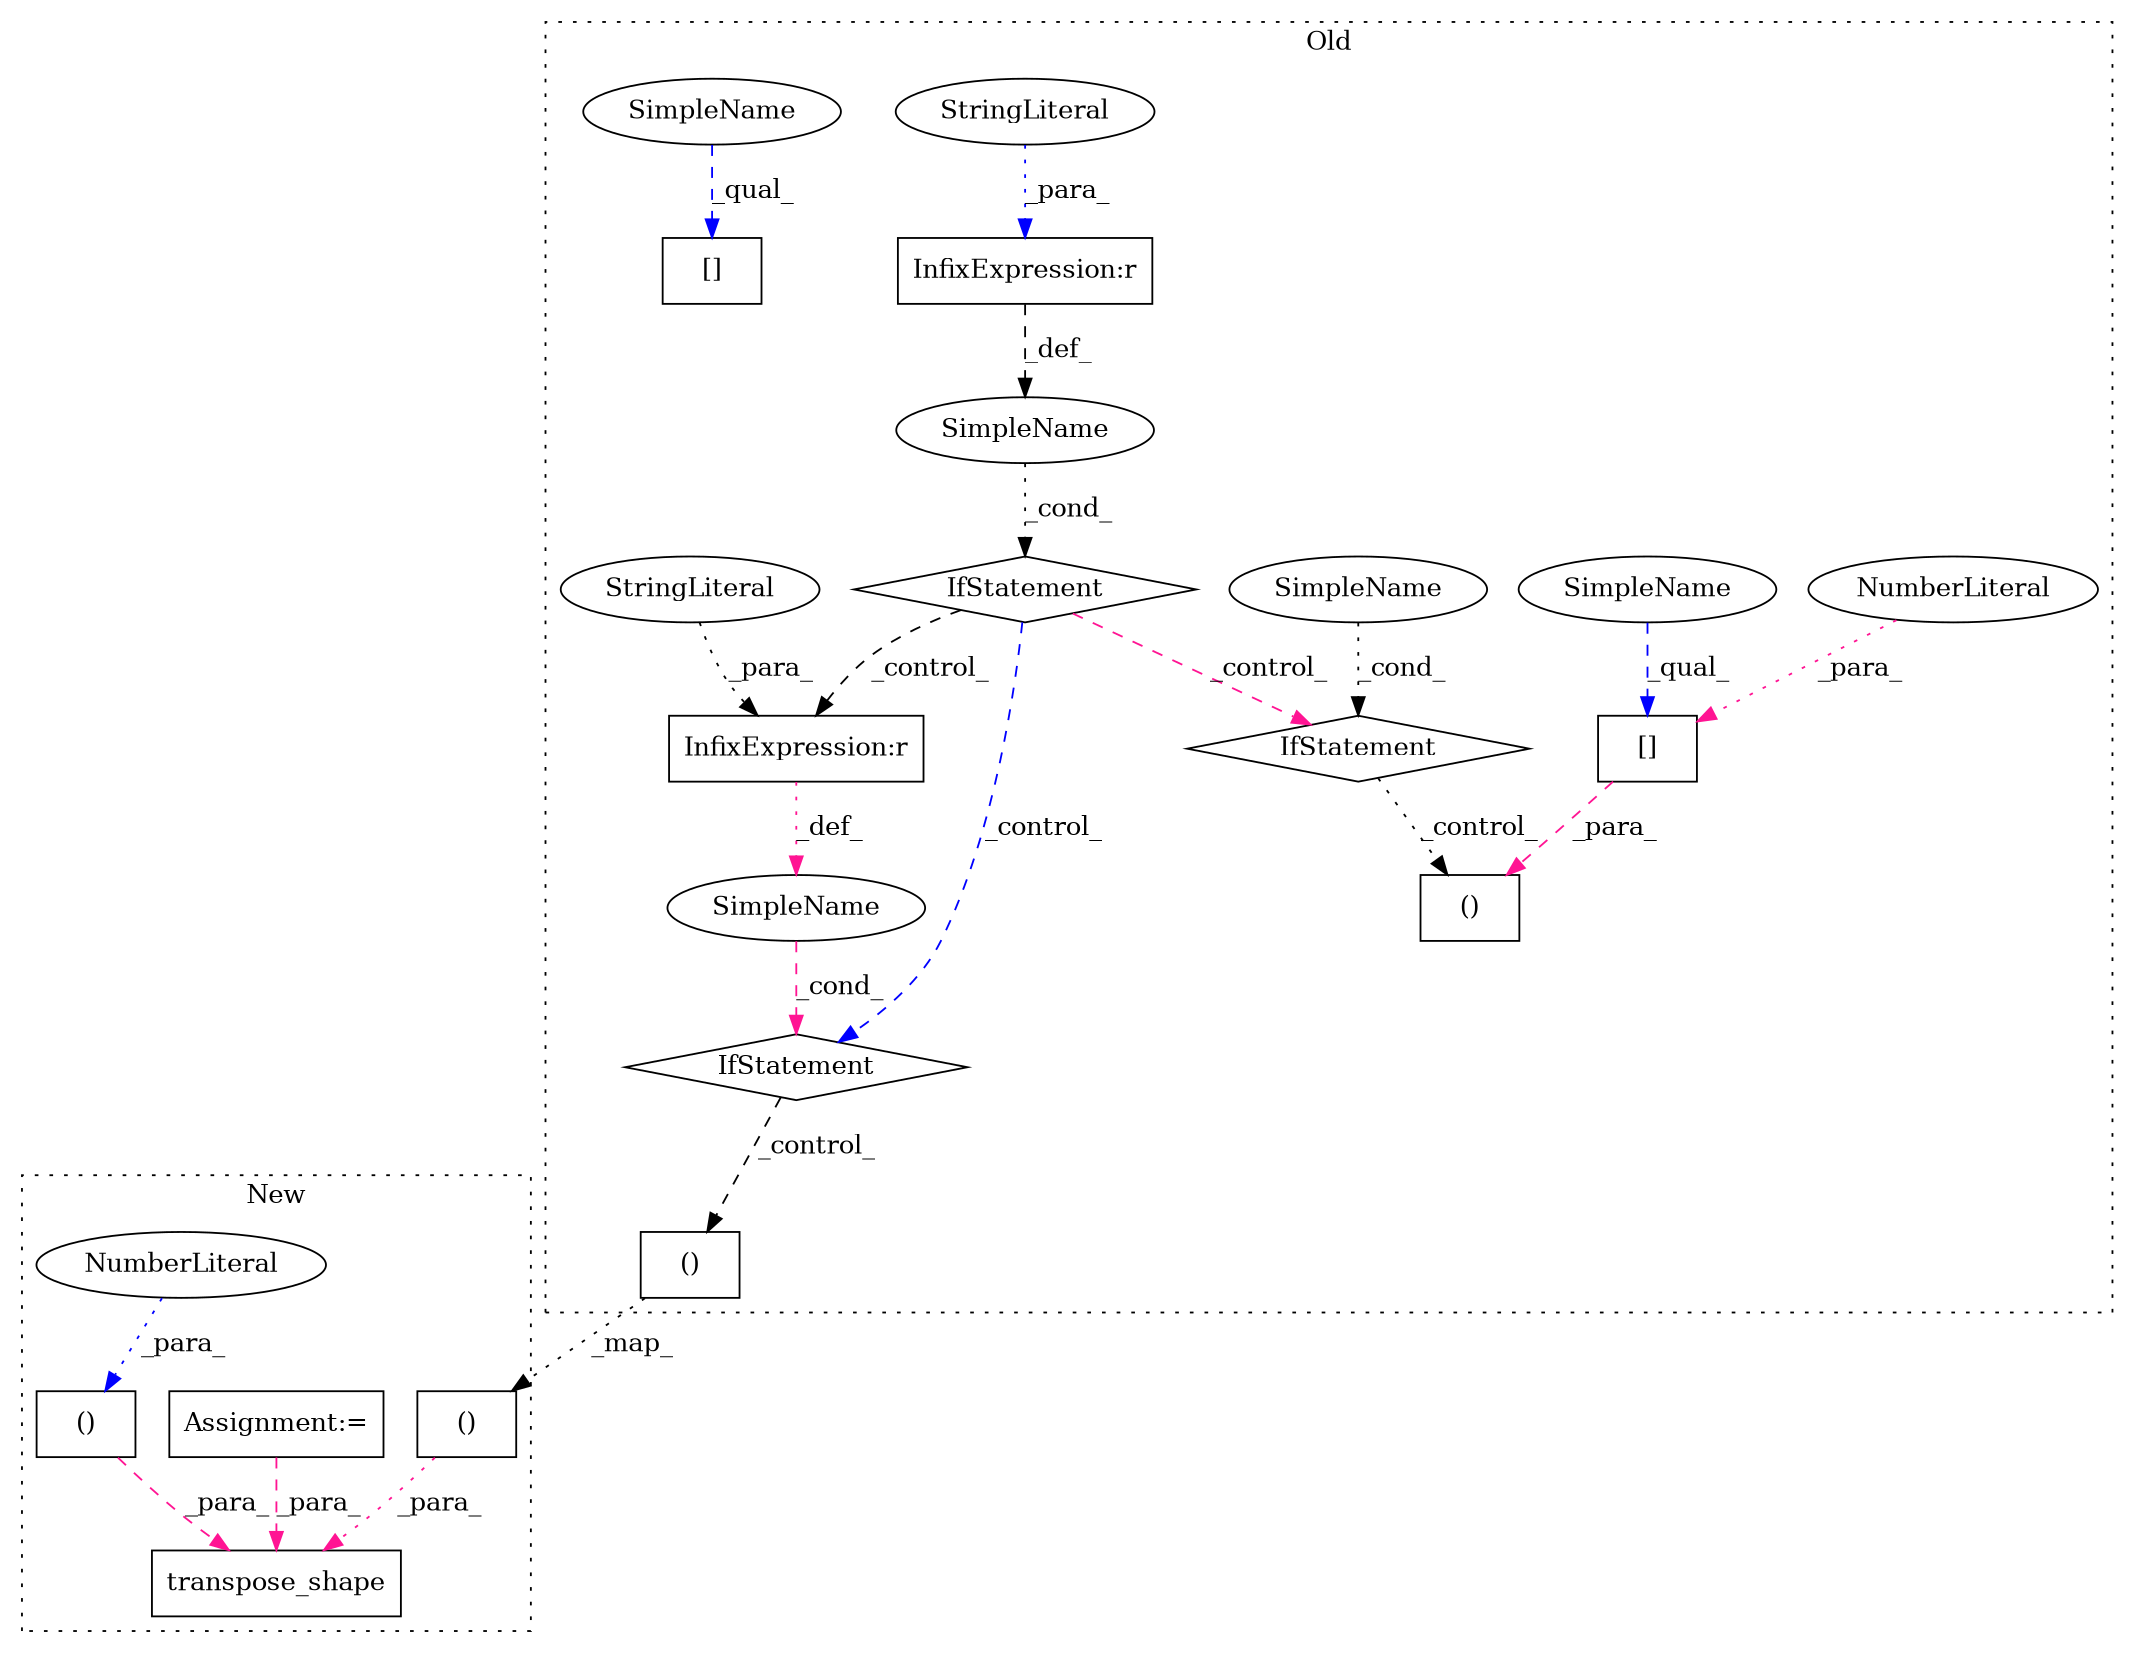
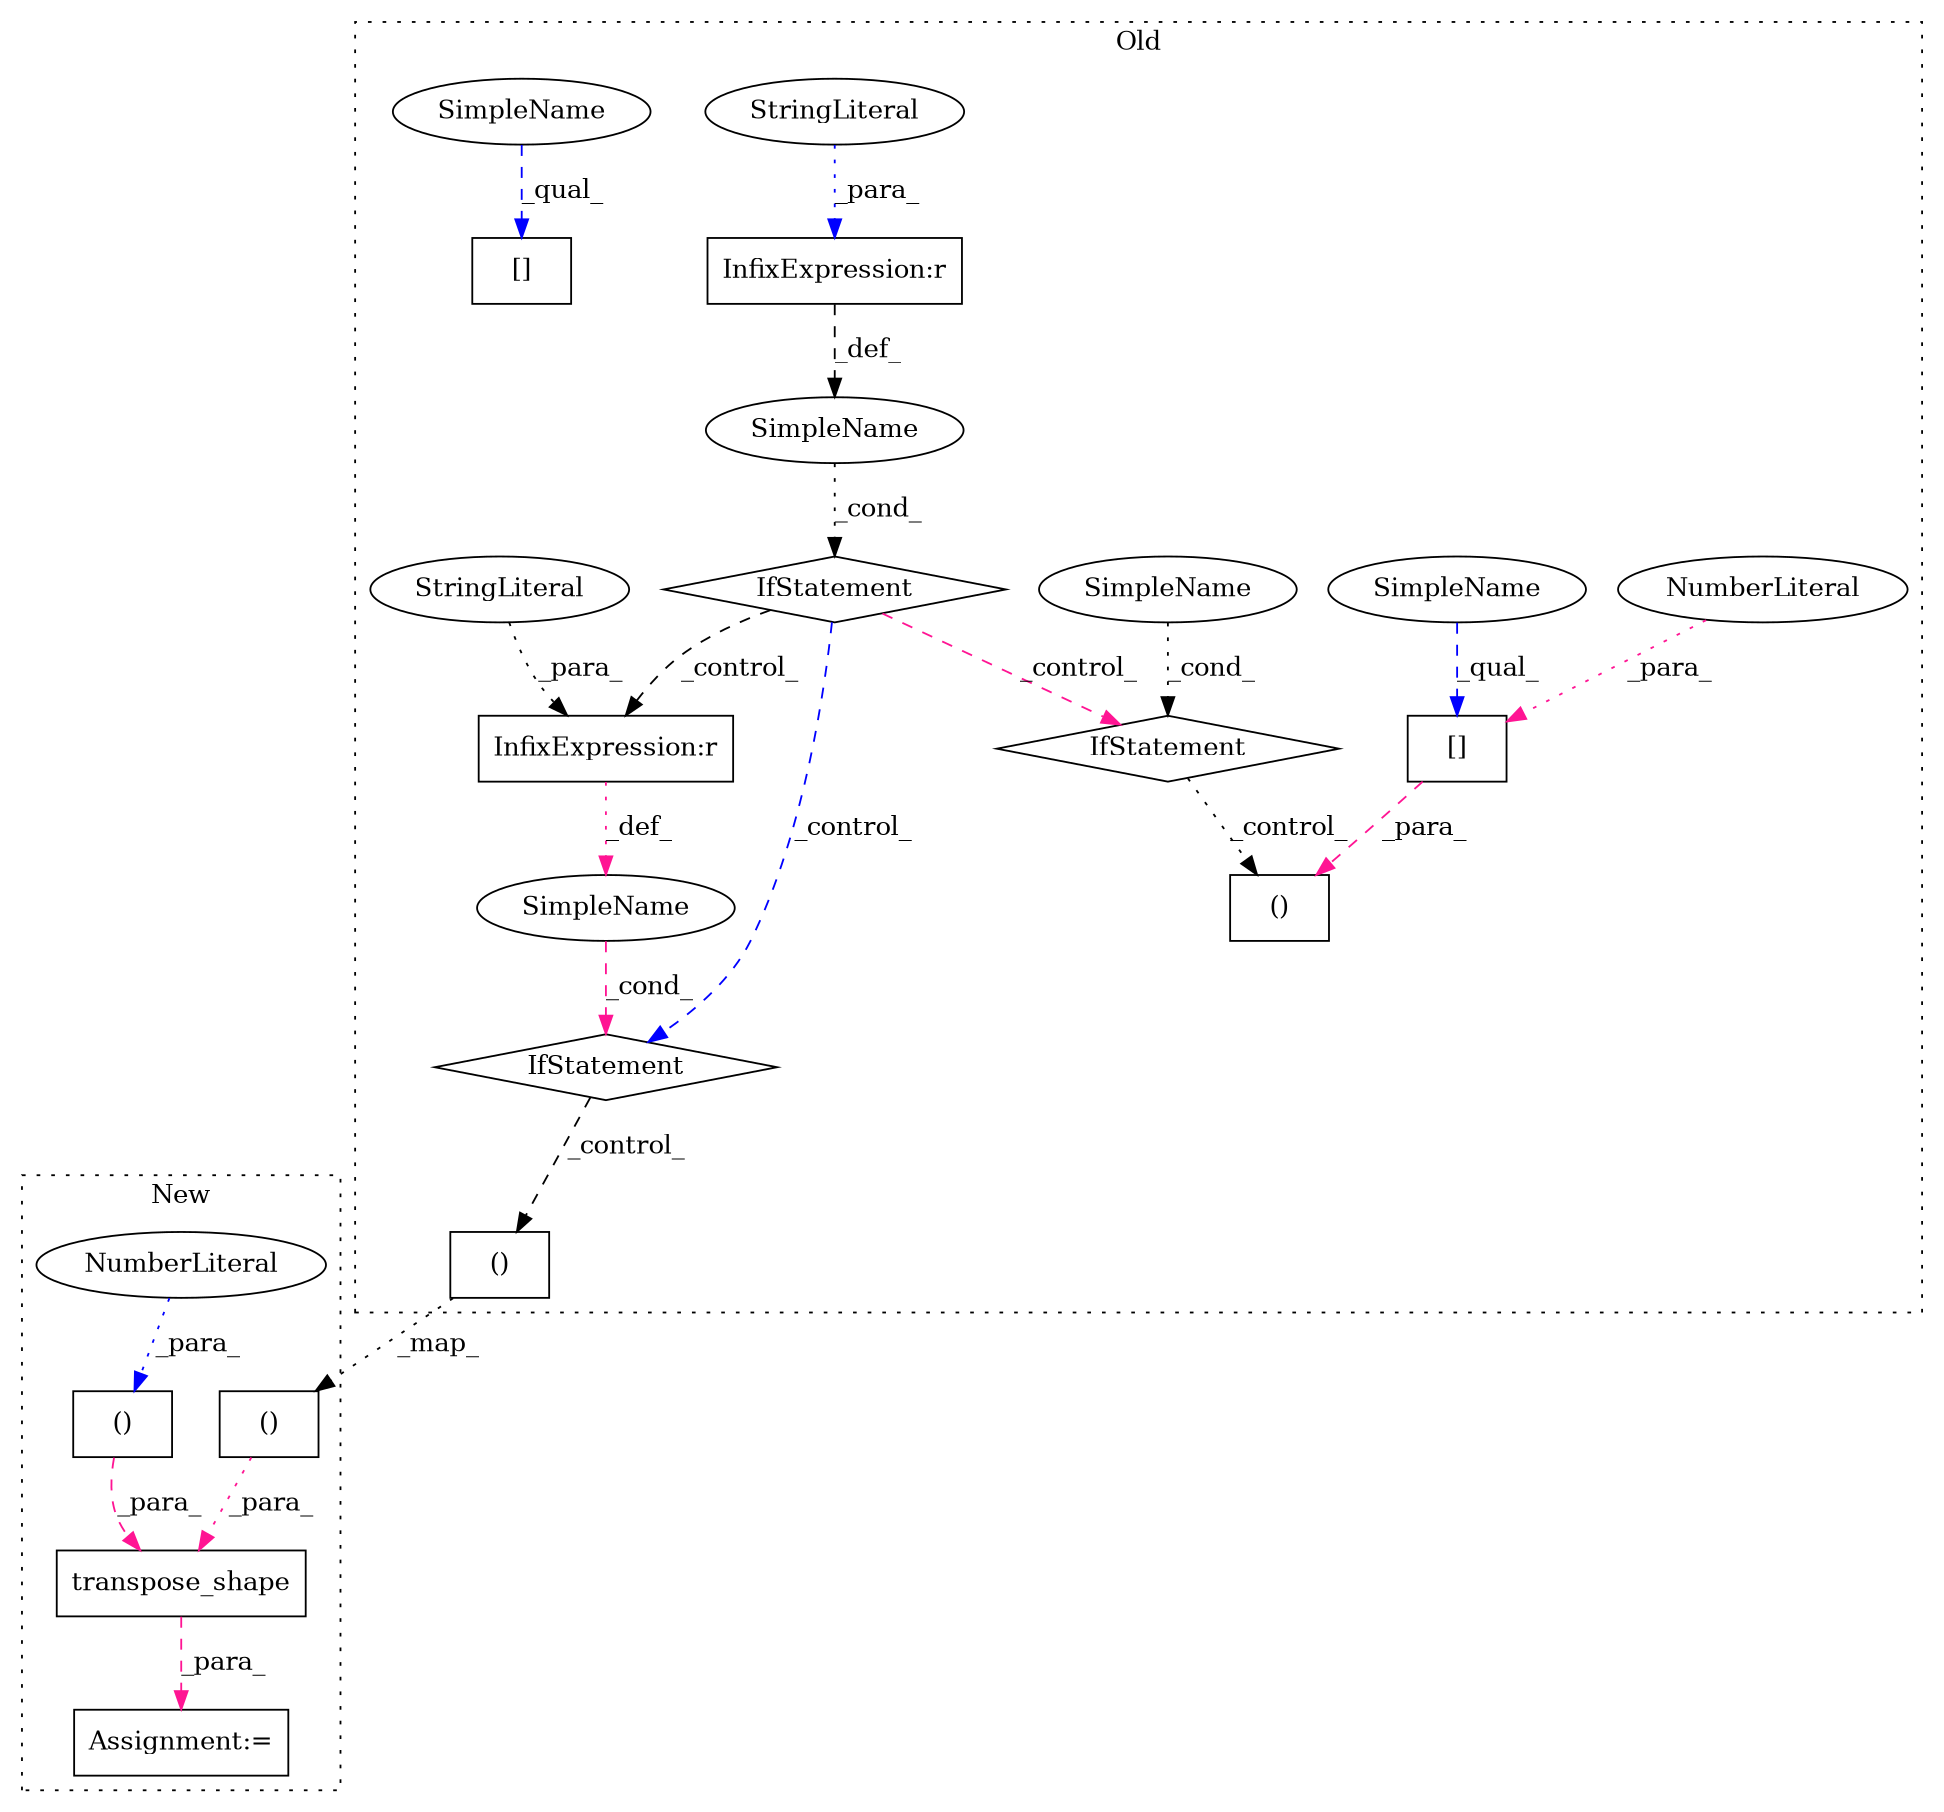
(276, 1495) -> (181, 1654)
